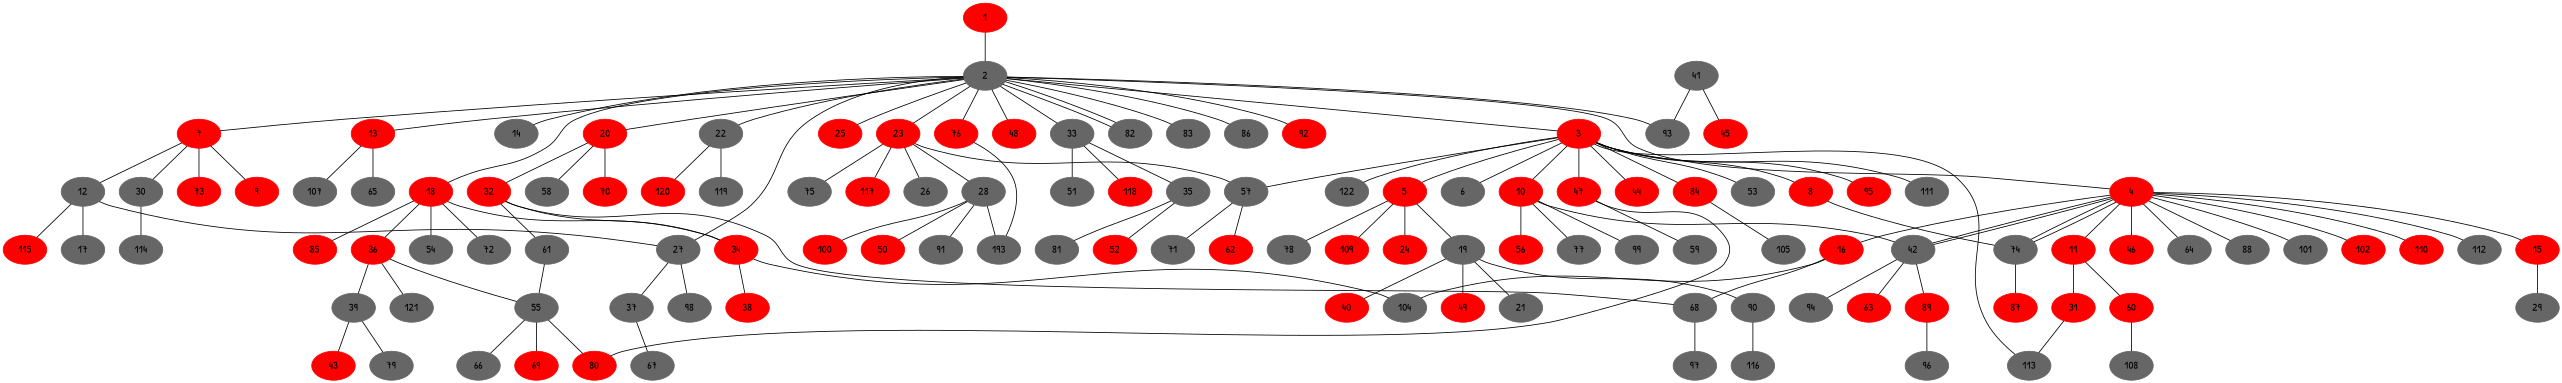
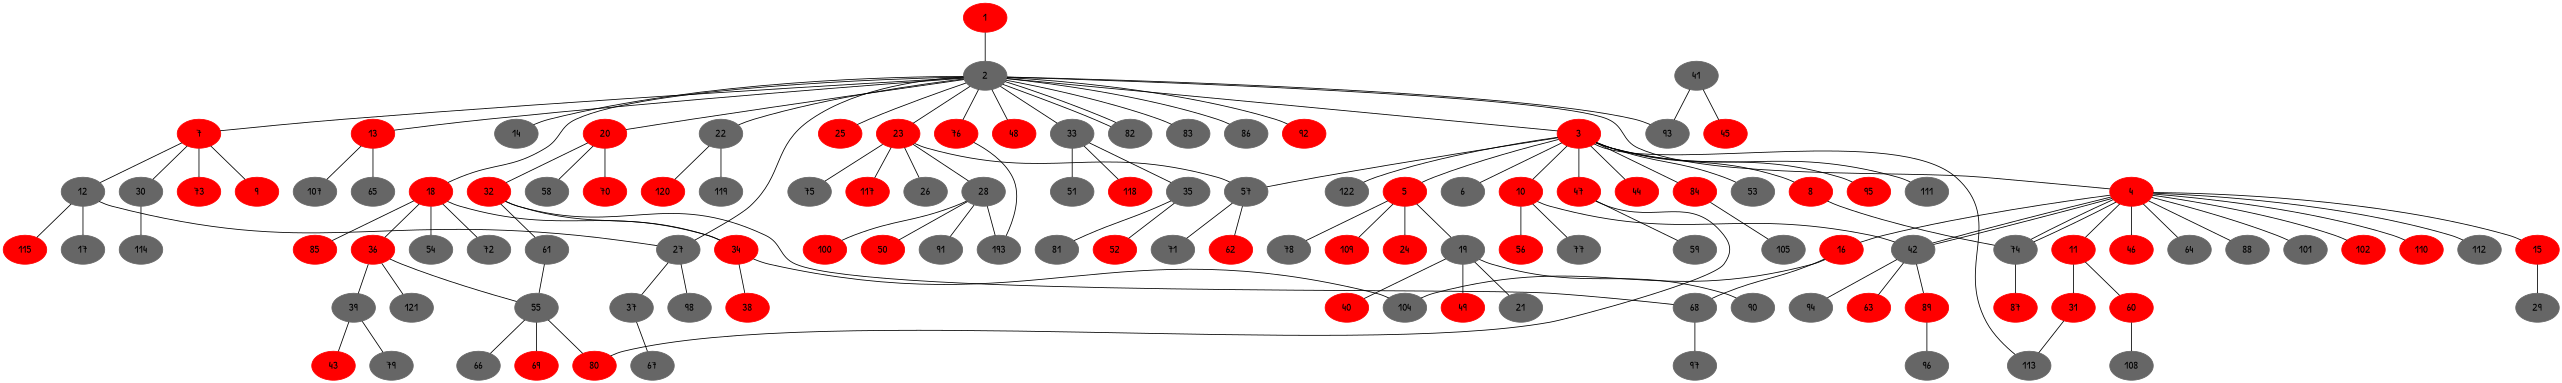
(1637, 250) -> none
(1753, 366) -> none
